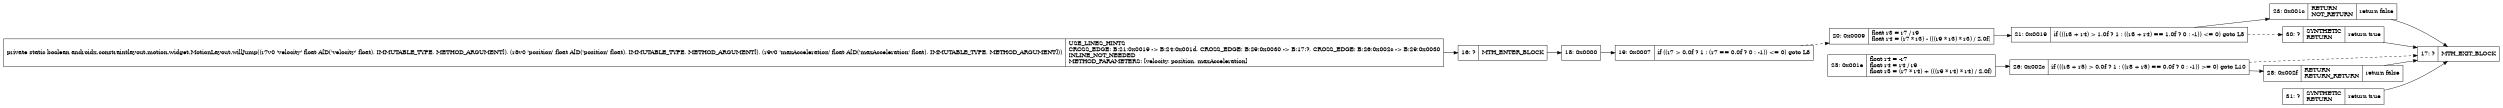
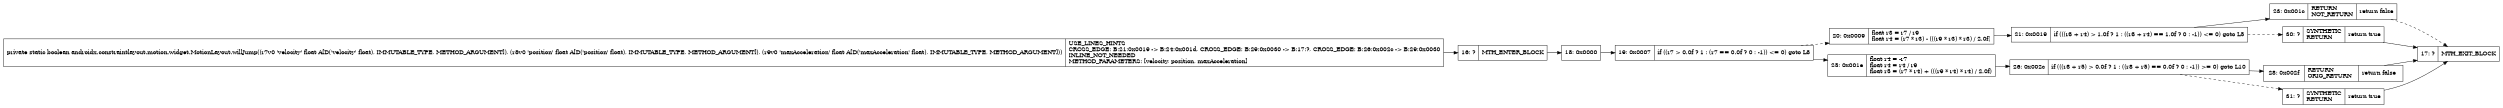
(2419, 30) -> (2419, 30)
(2331, 59) -> (2229, 82)
none -> (1819, 60)
(2332, 76) -> (2330, 76)
